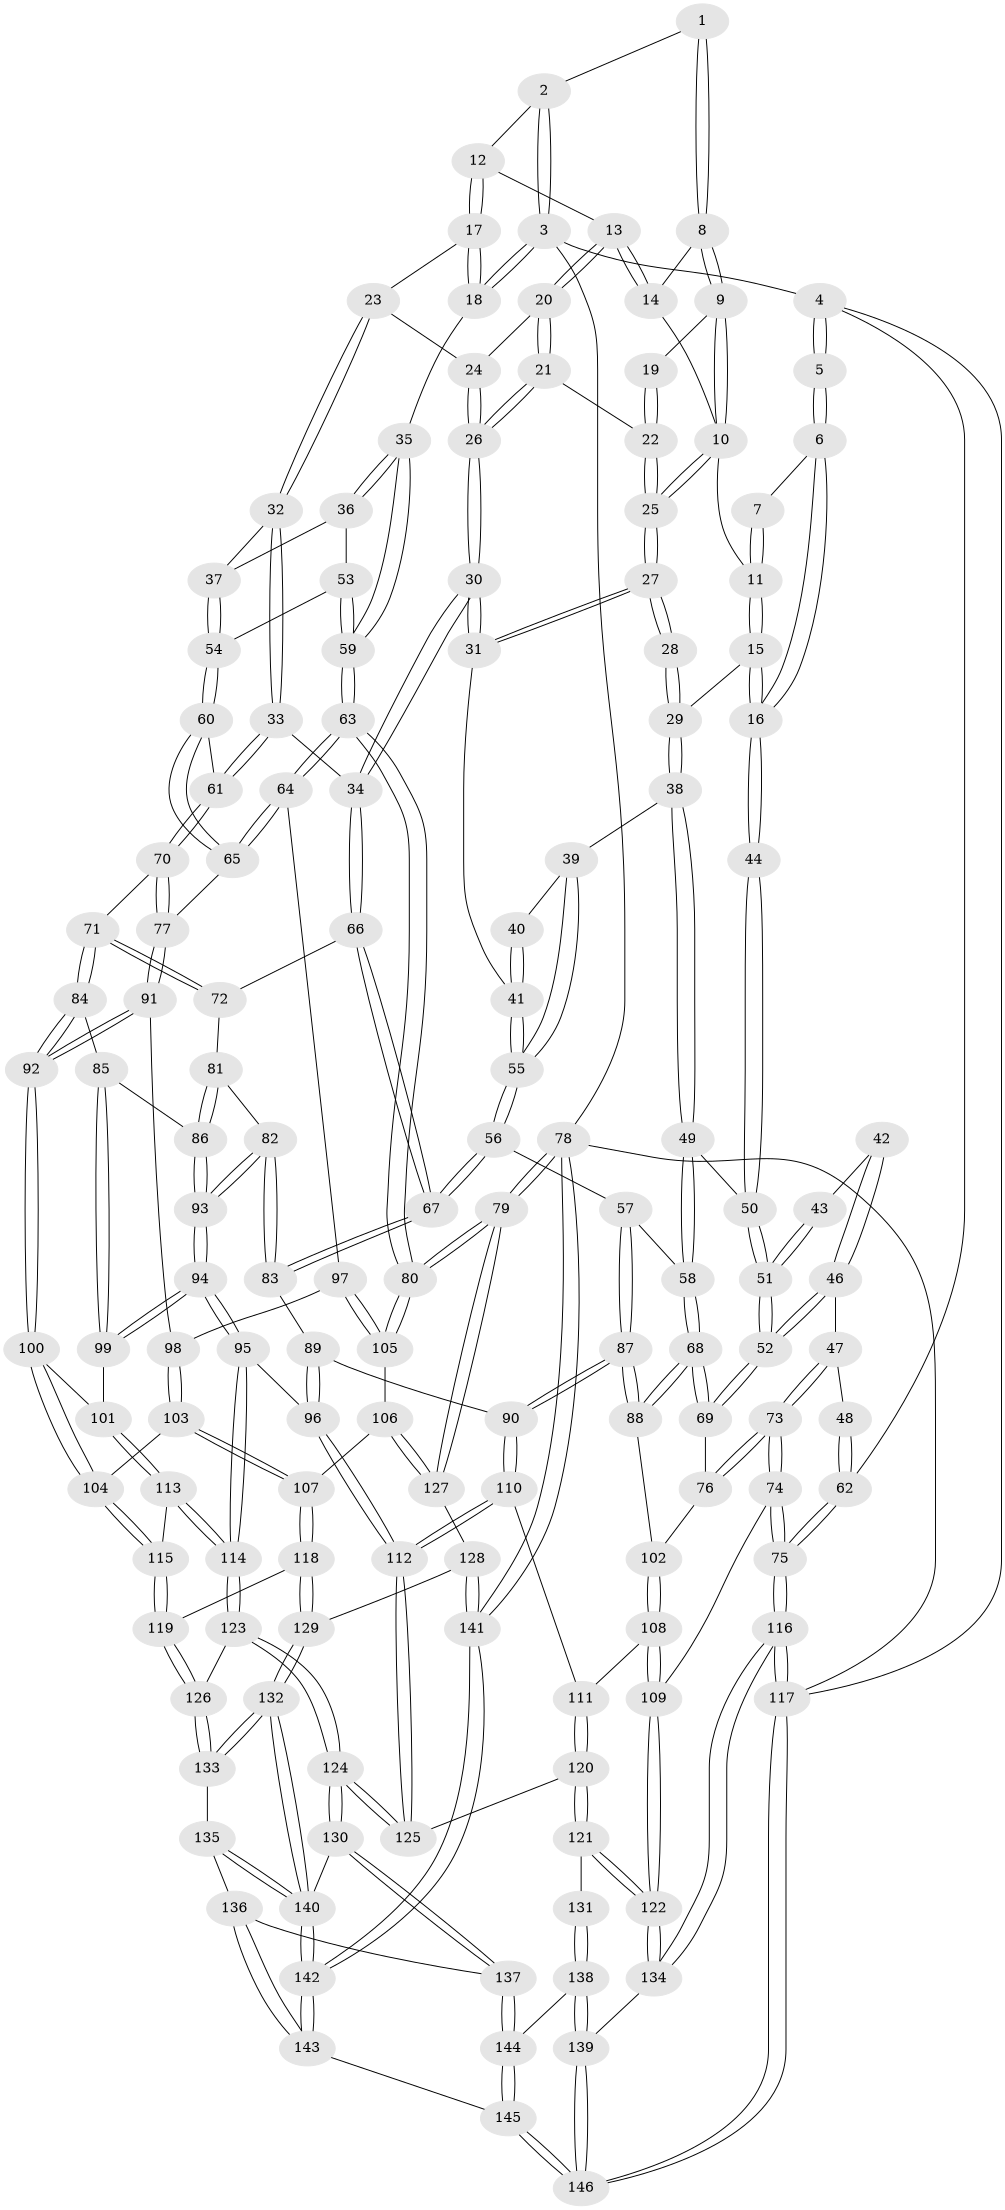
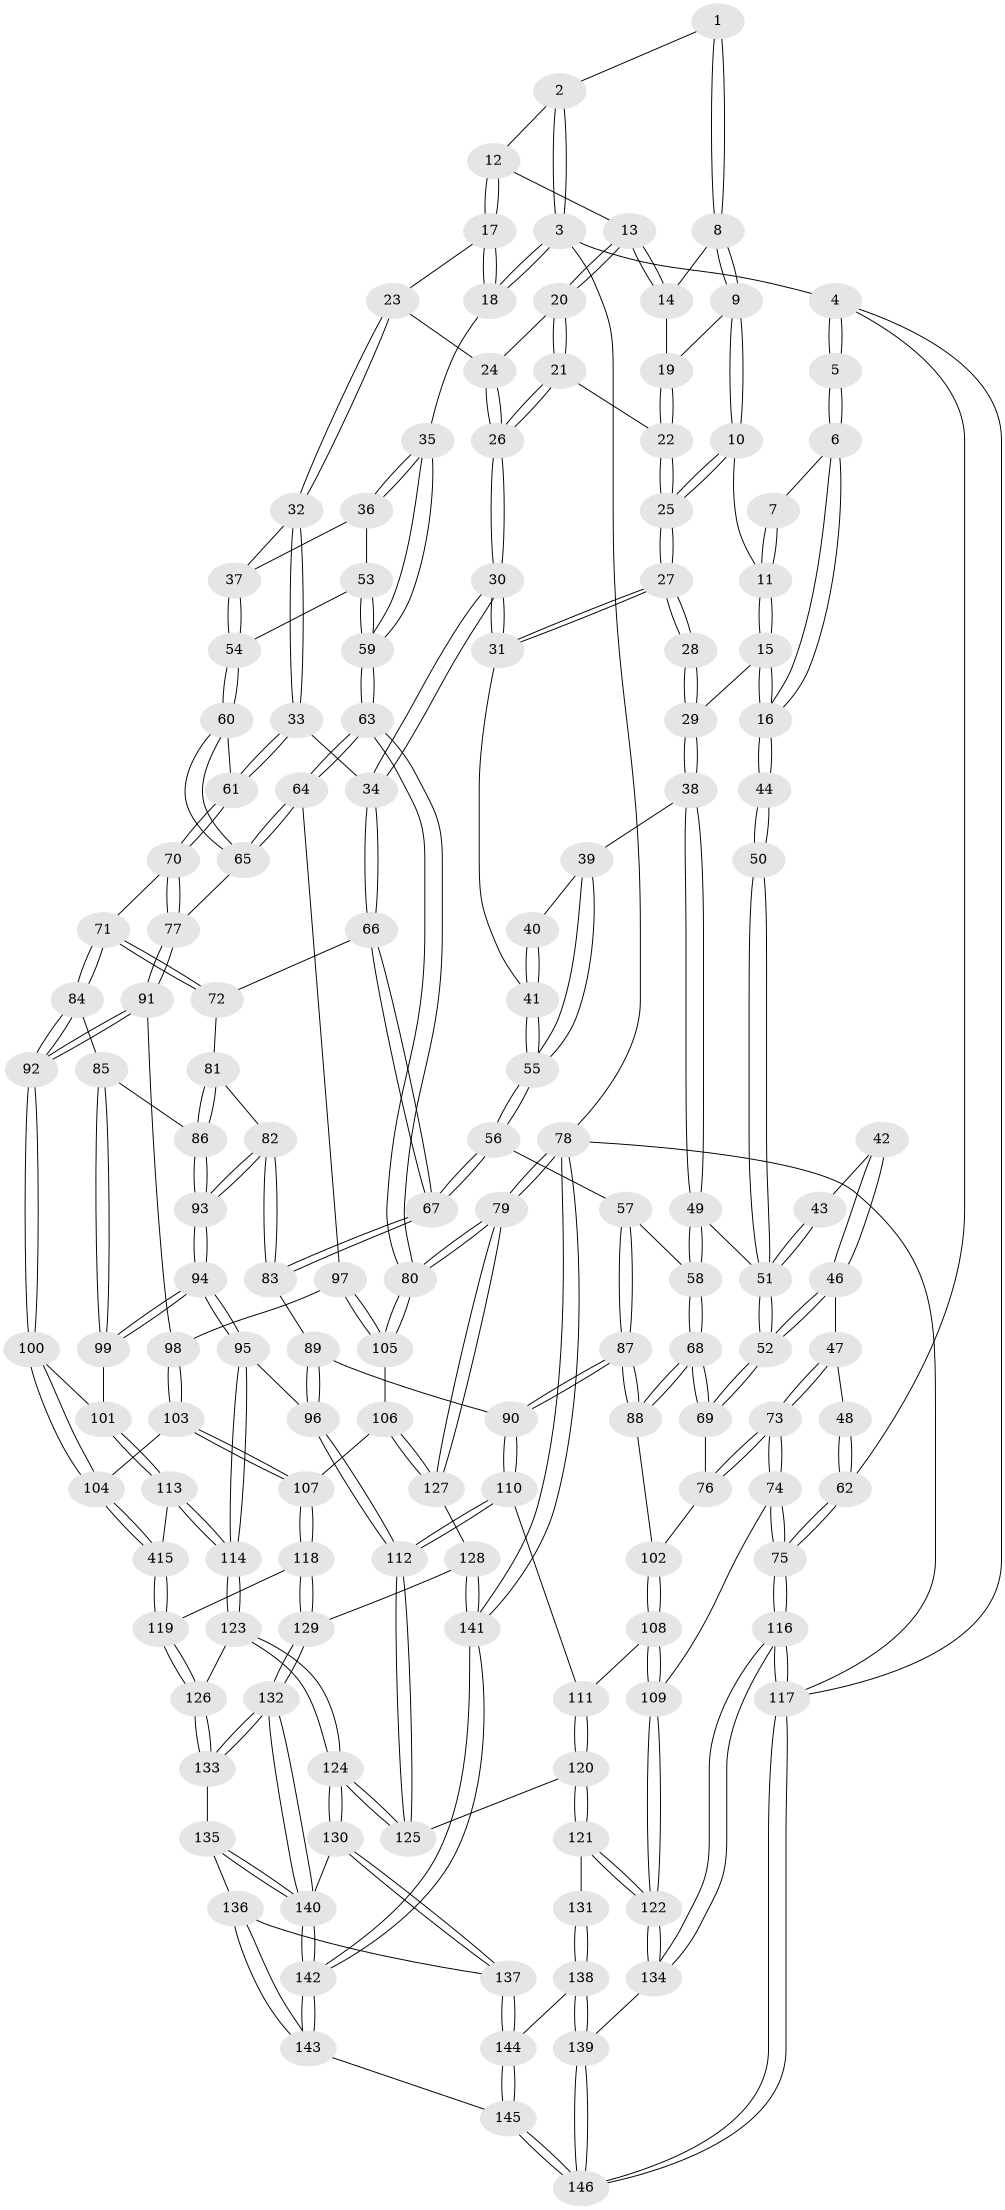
(693, 368) -> (667, 336)
(719, 1175) -> (731, 1245)
(161, 1559) -> (161, 1559)
